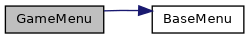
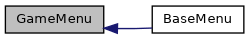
(121, 10) -> (135, 29)
